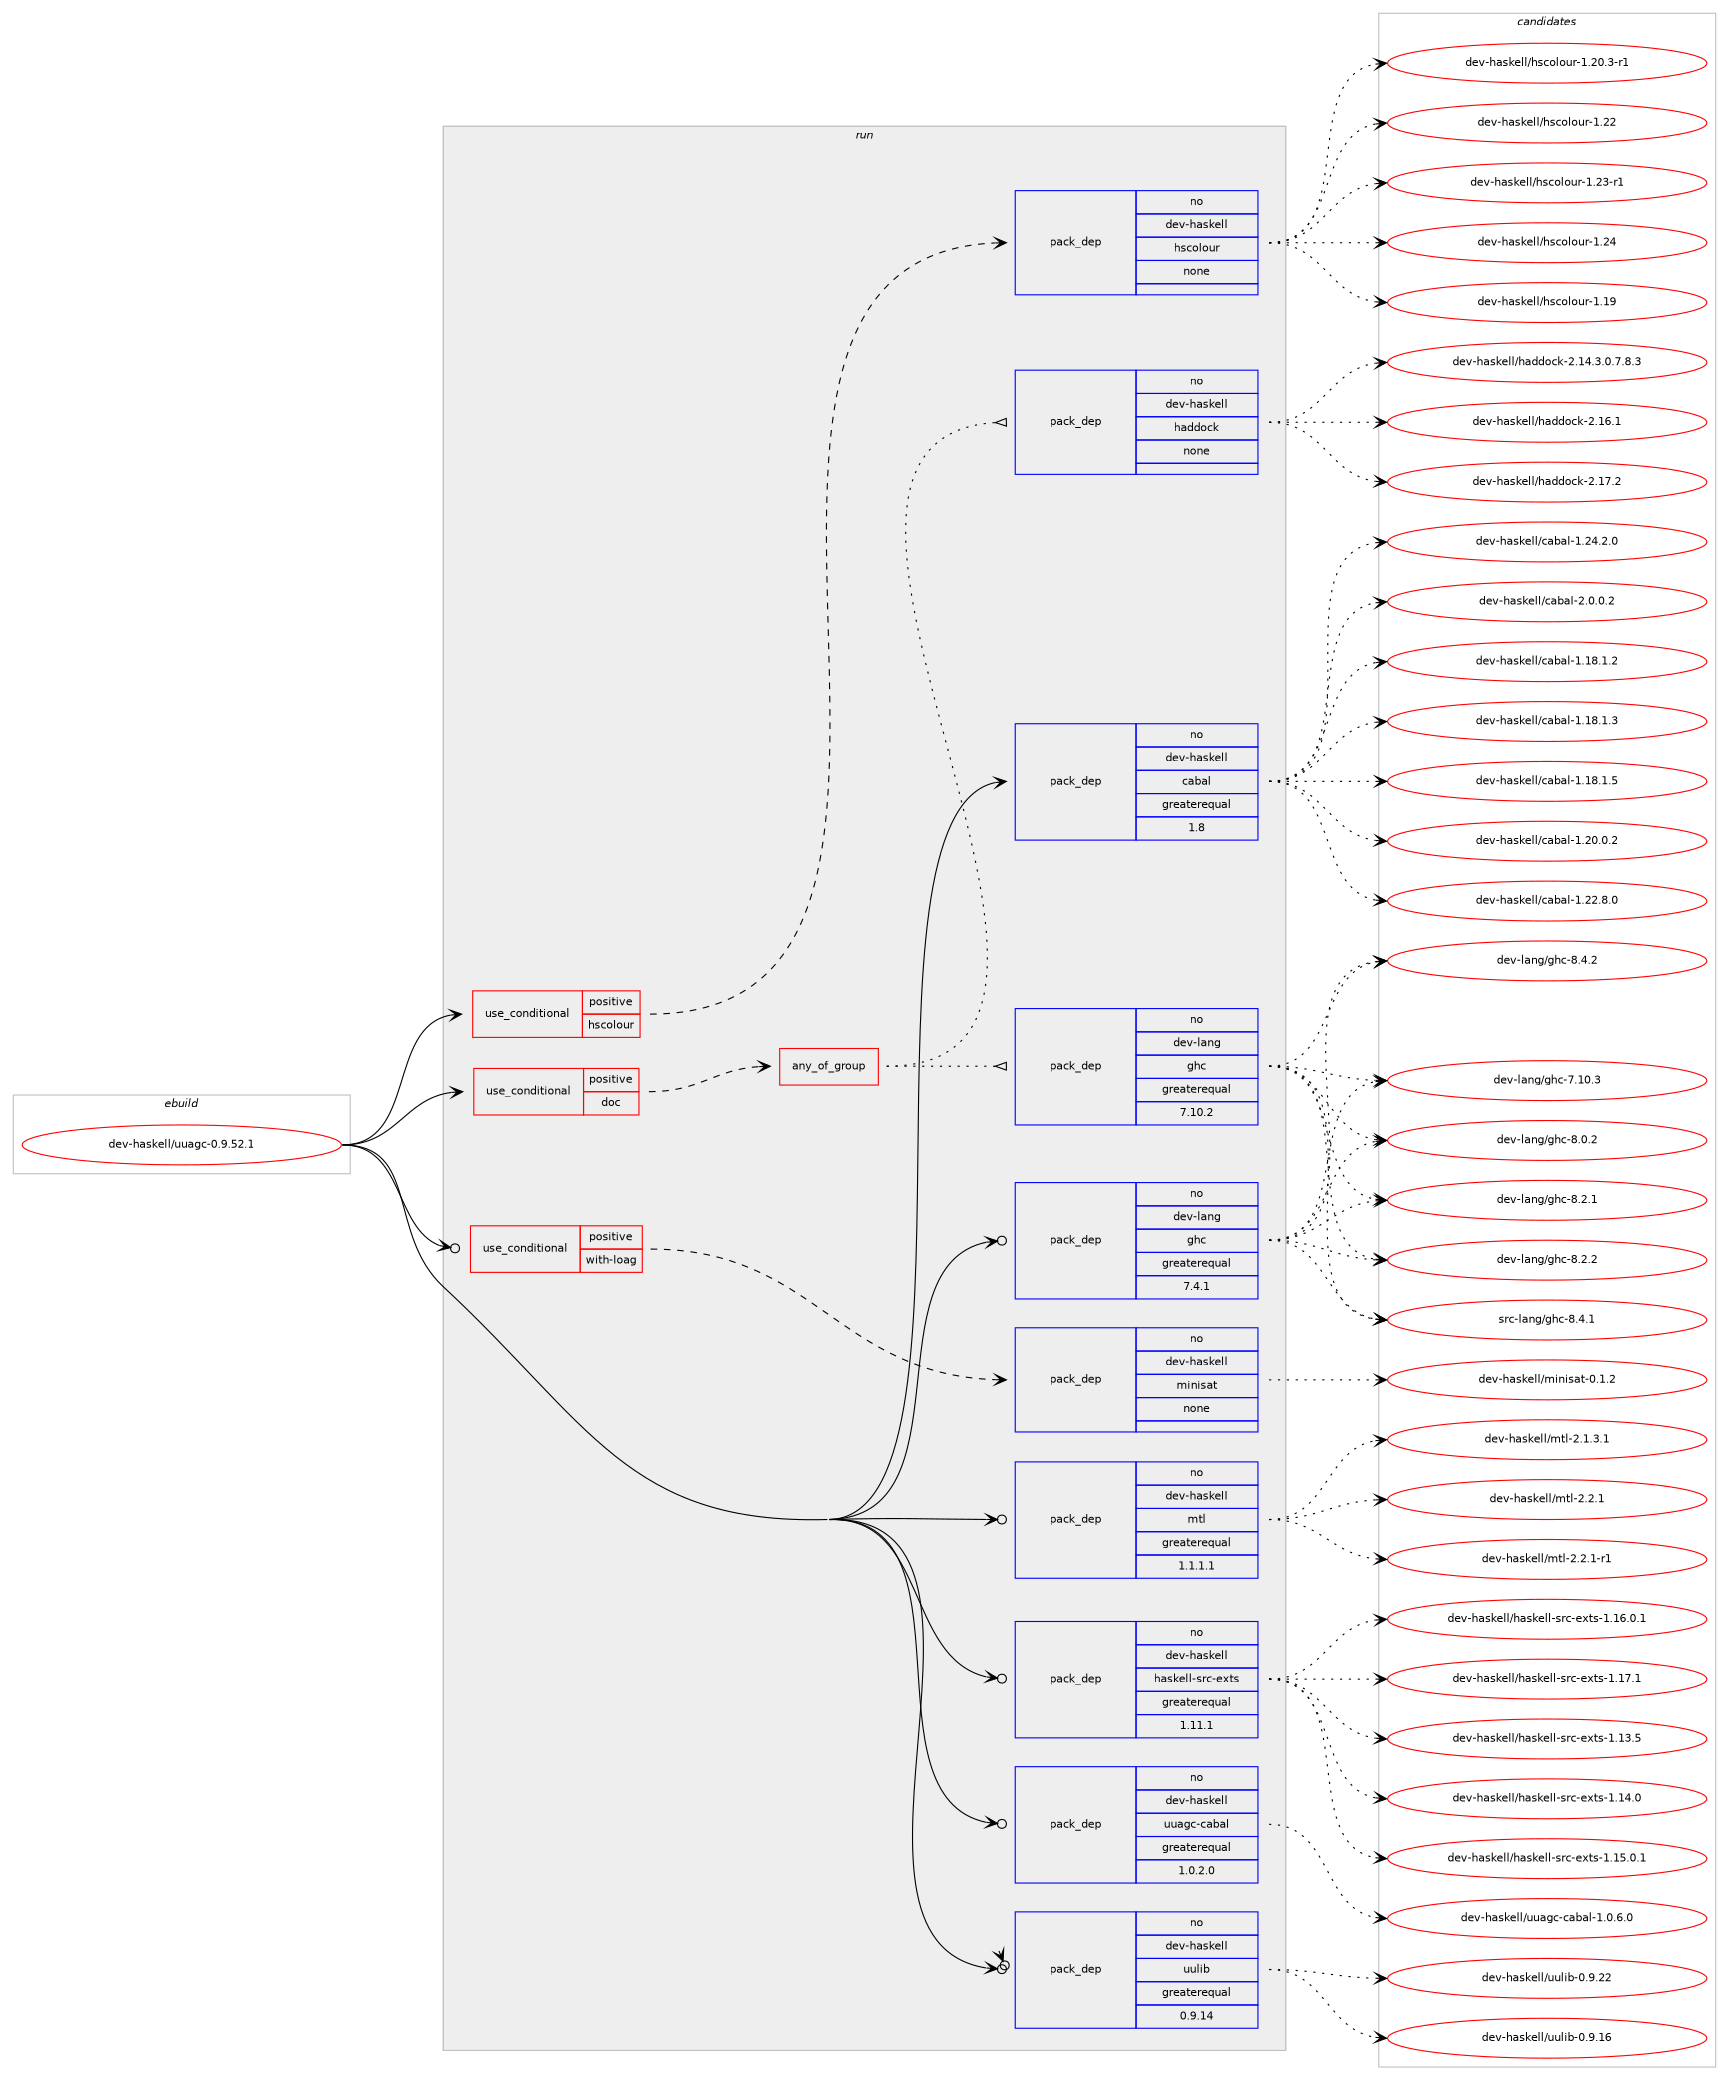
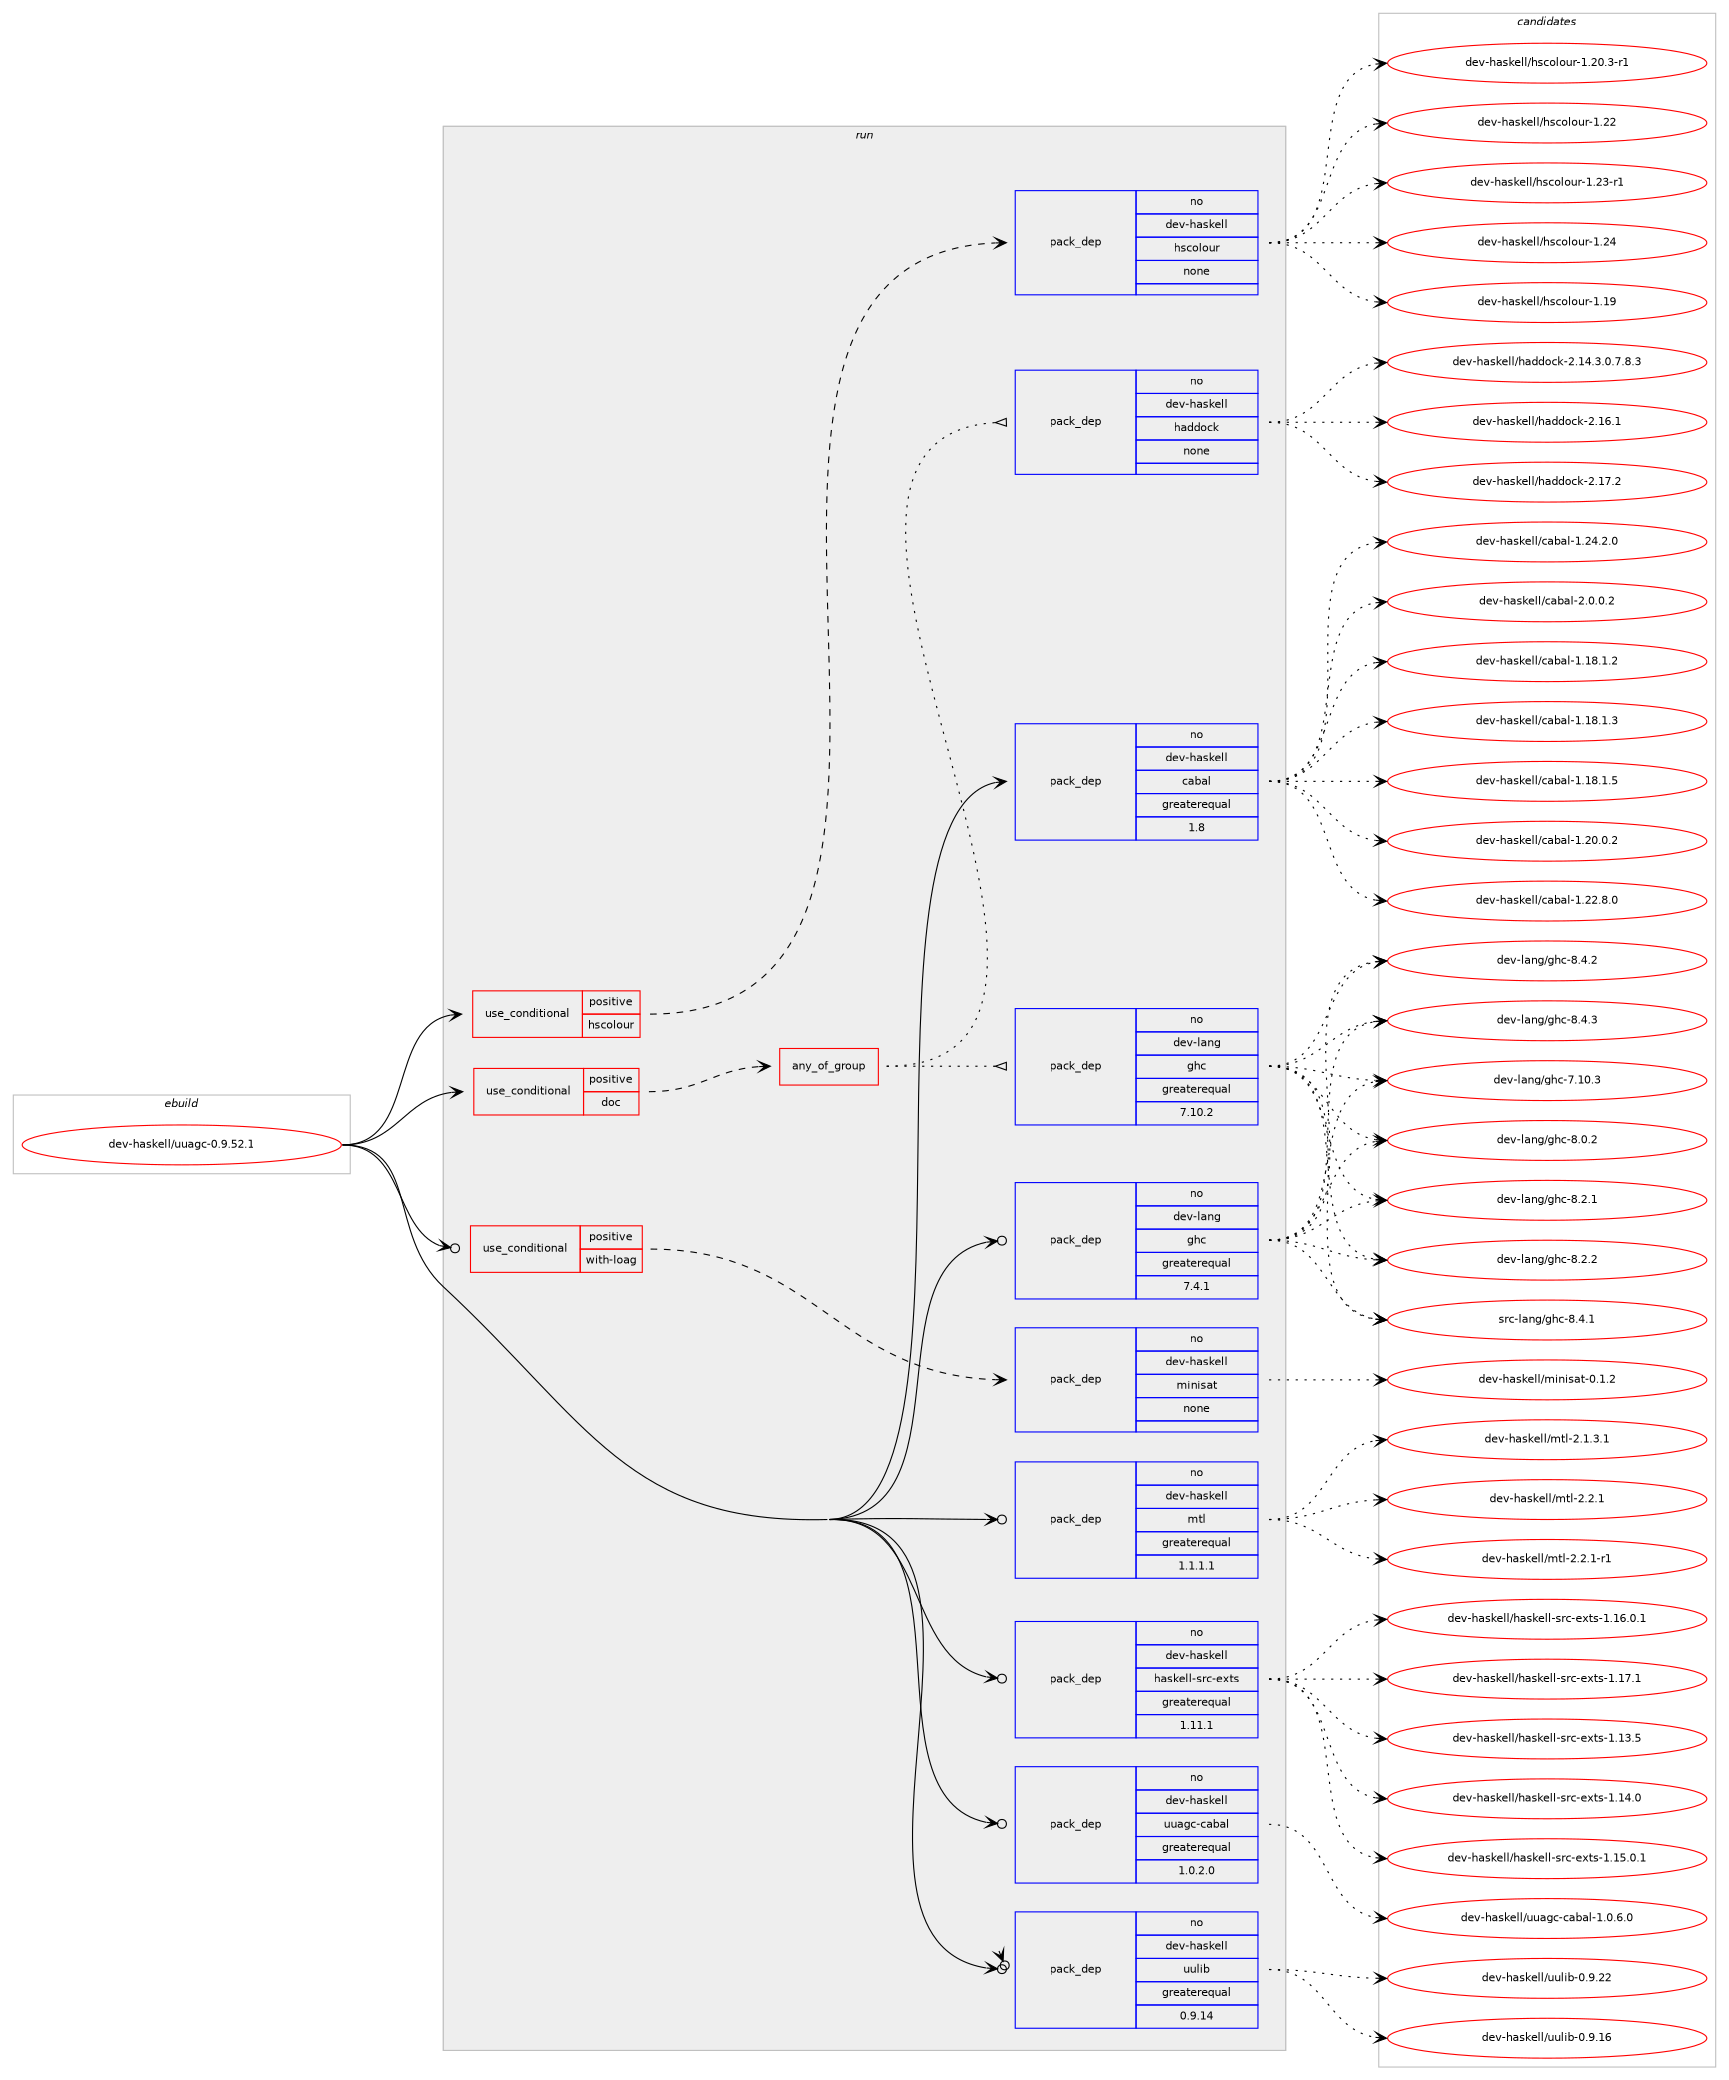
none -> (1547, 1021)
